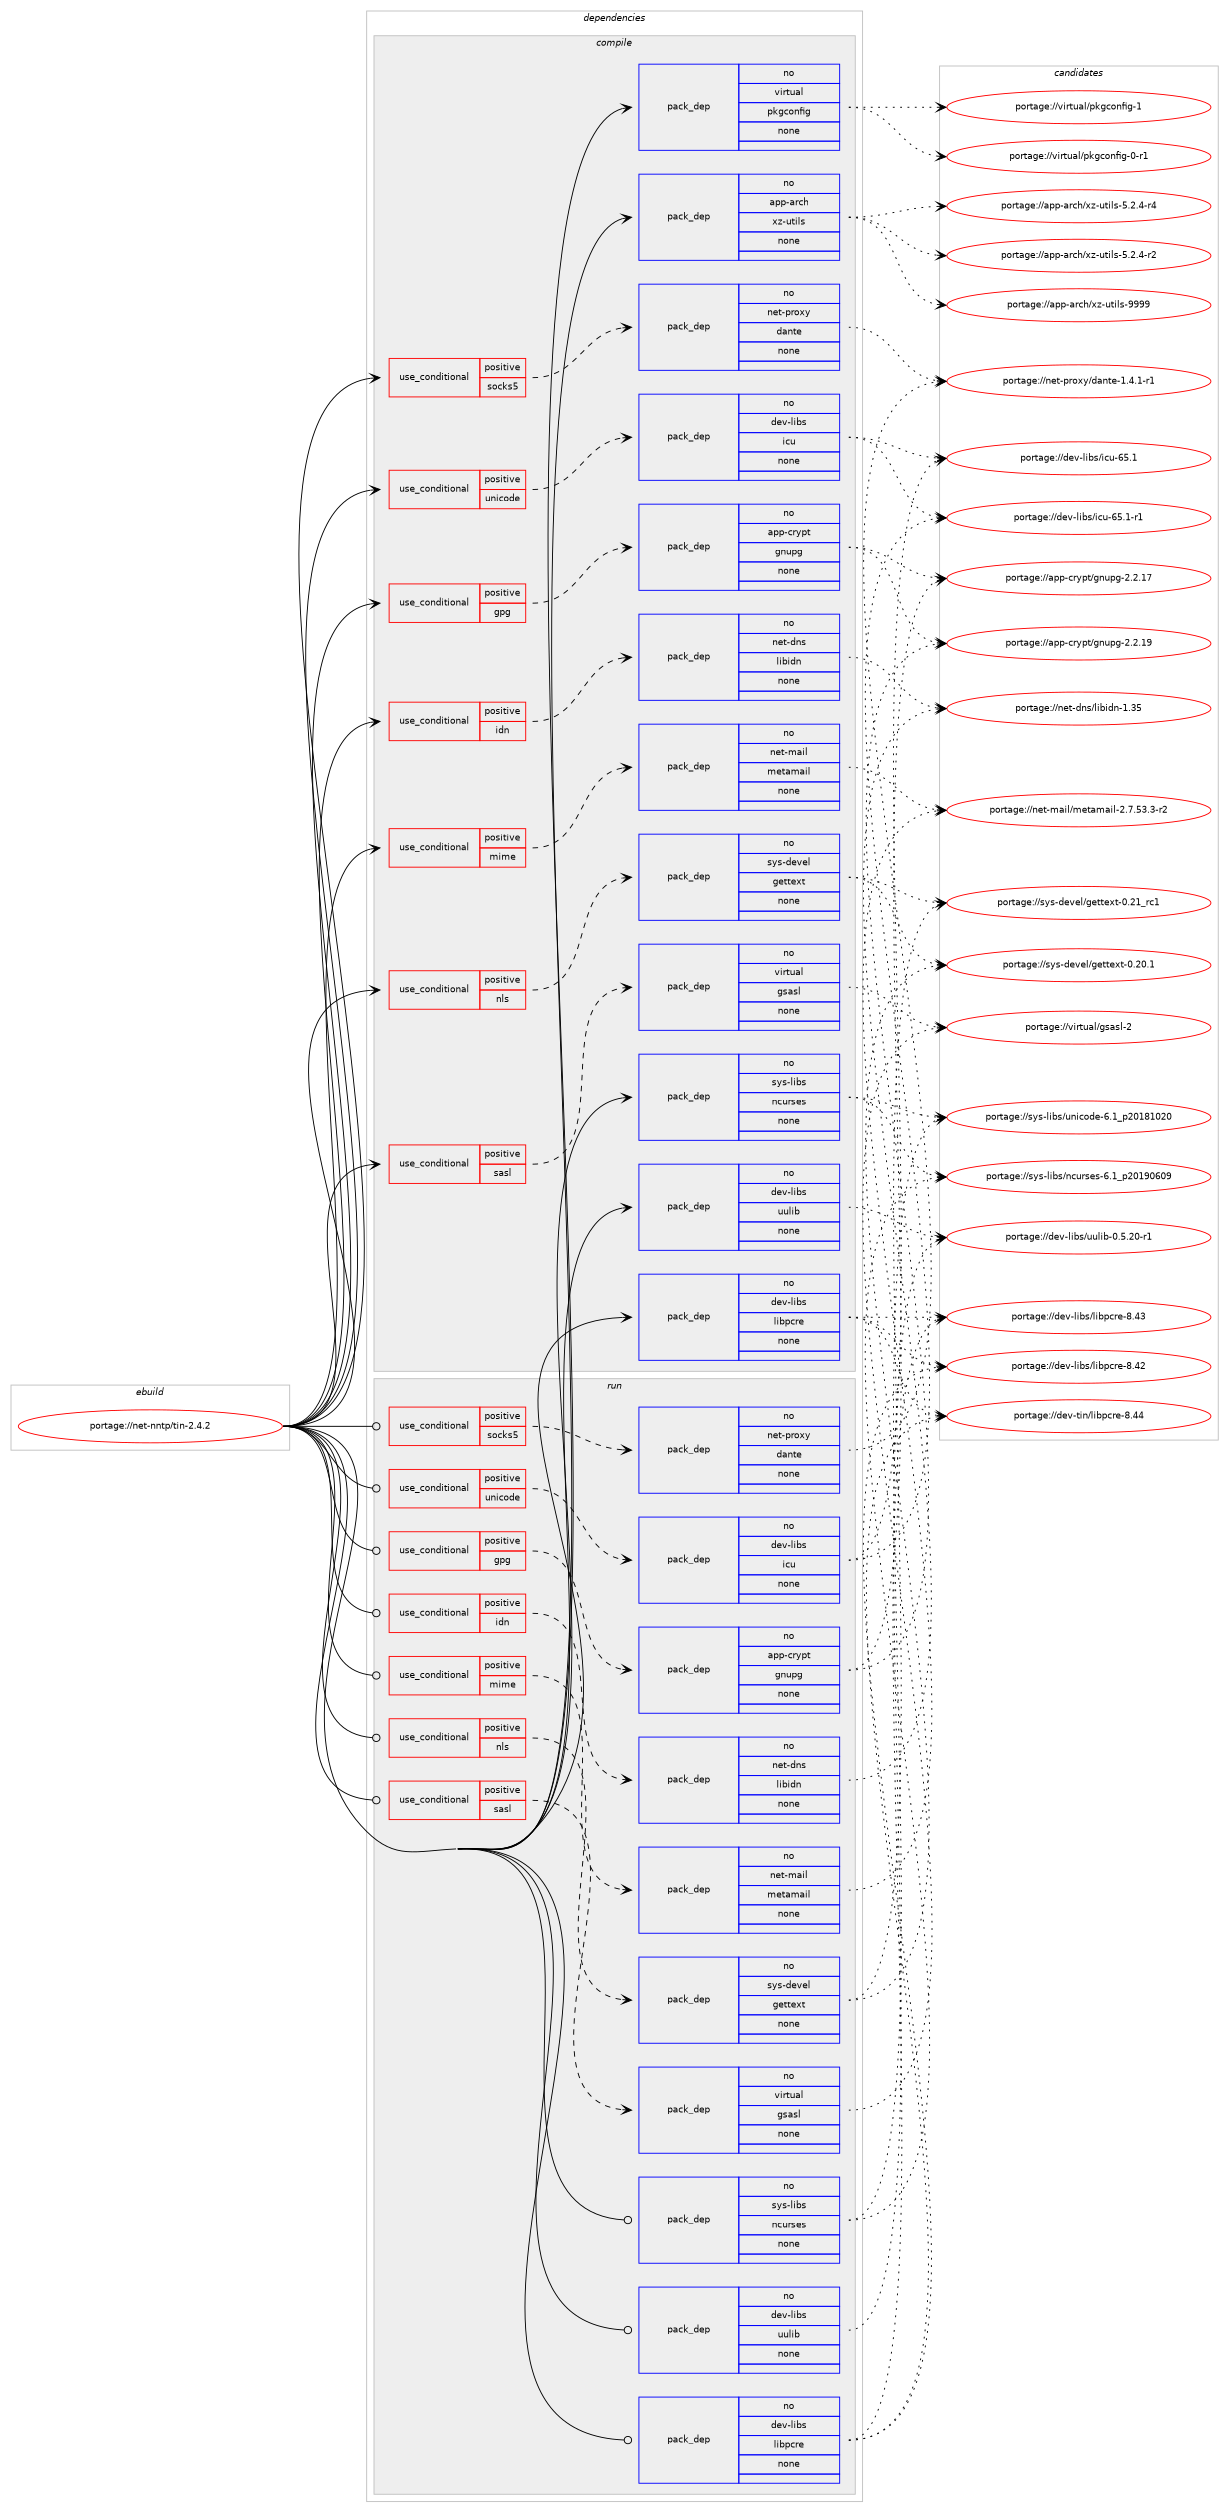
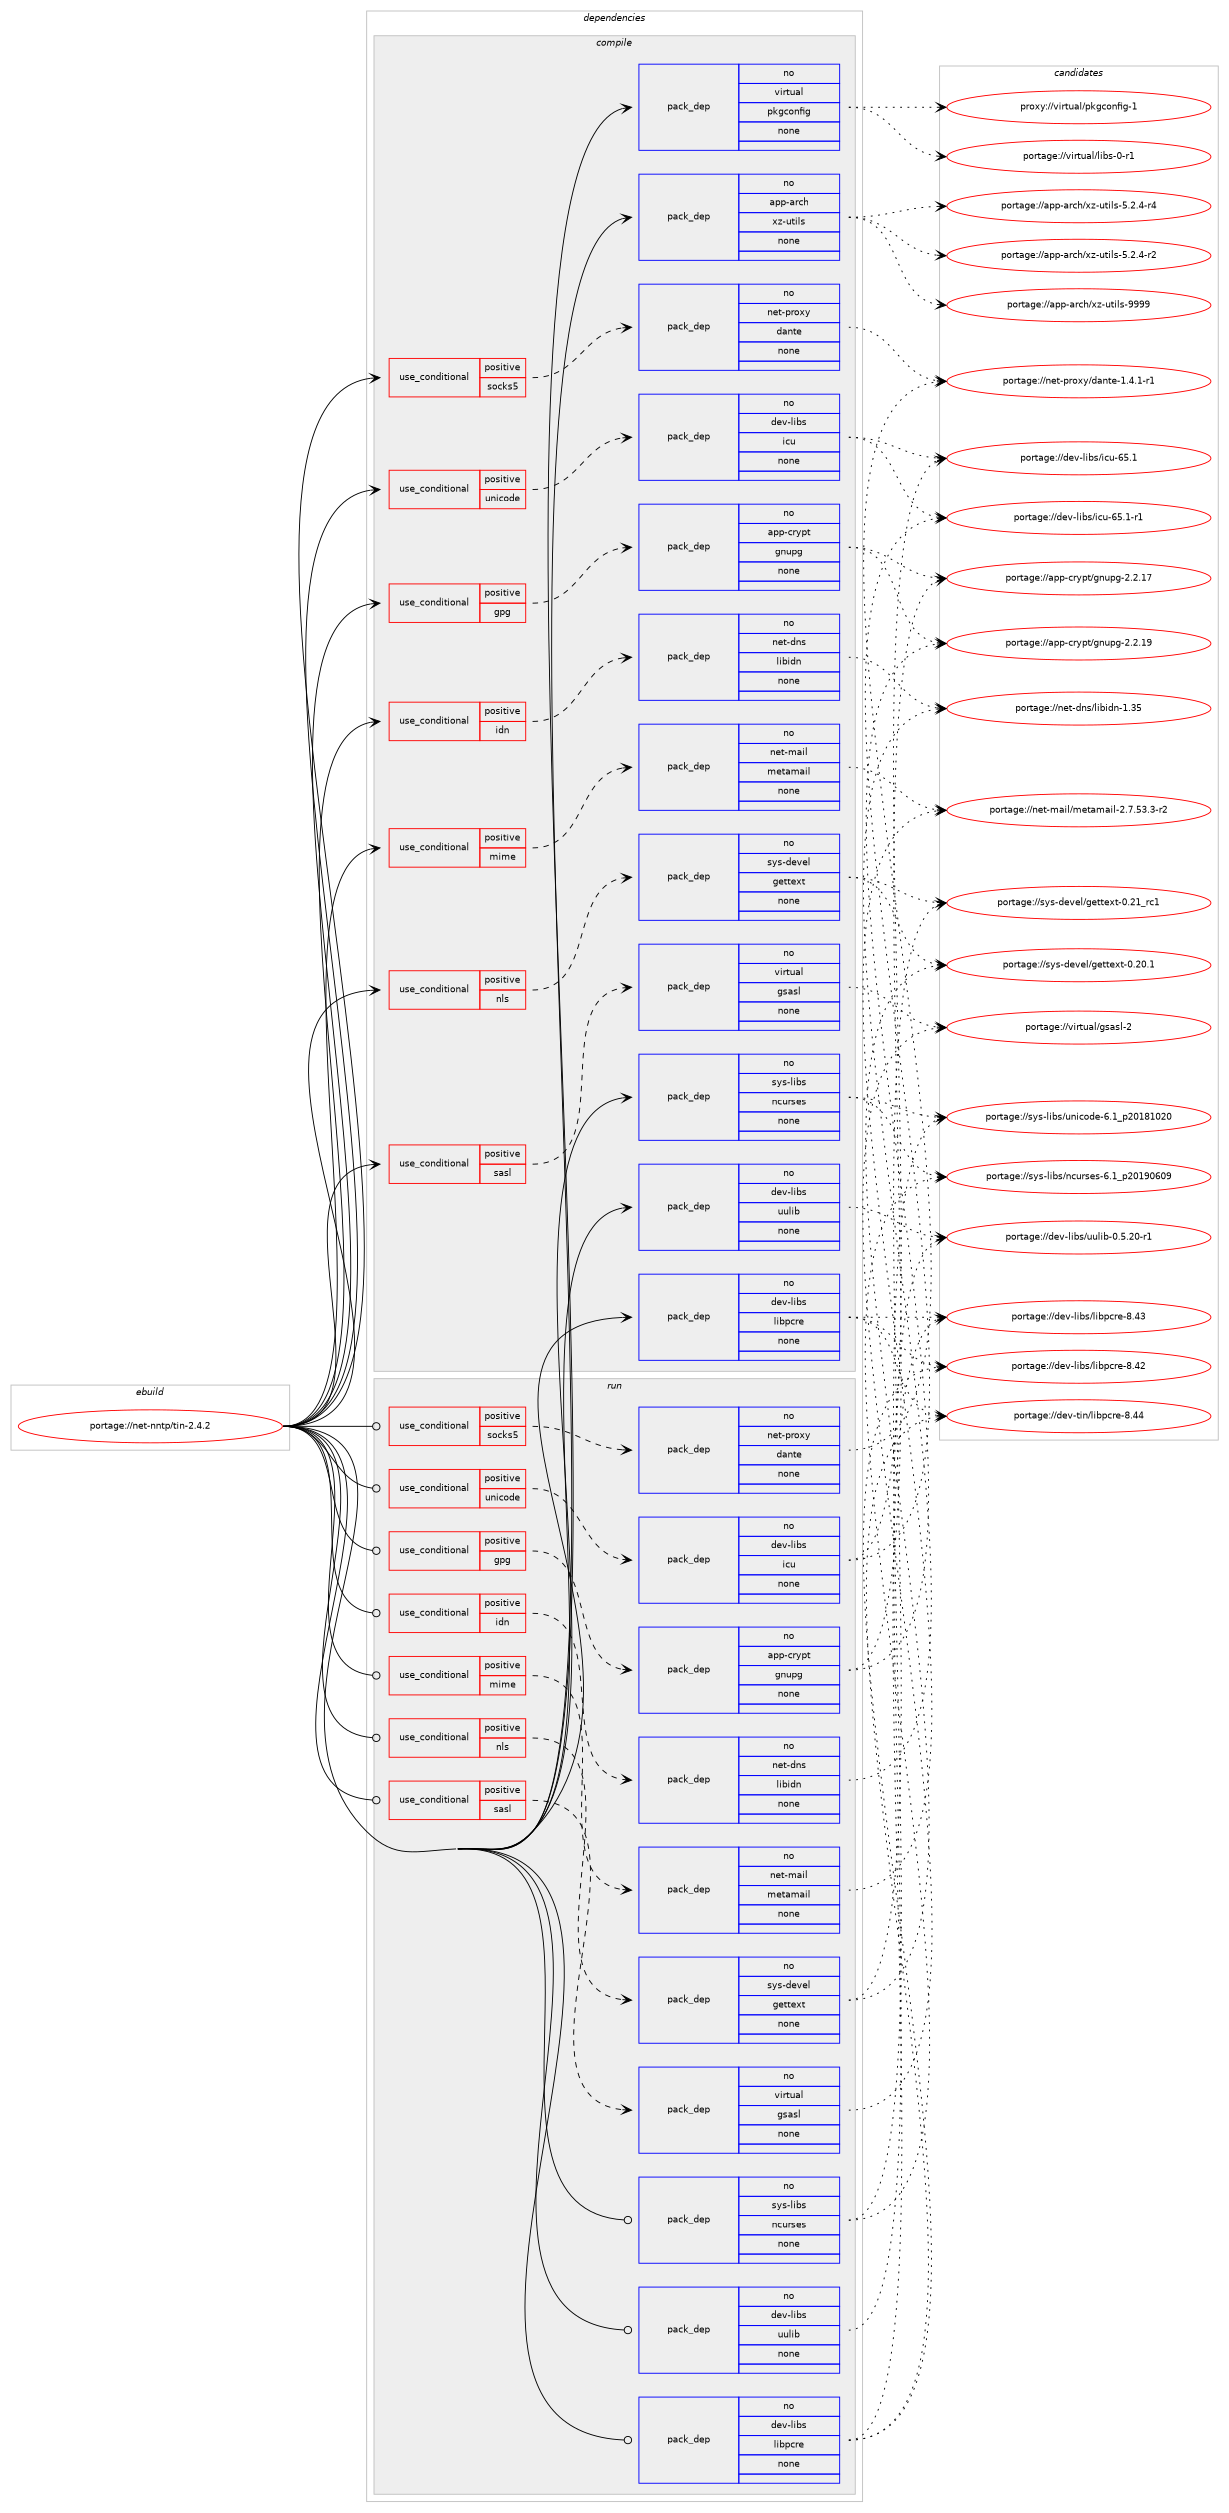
(1079, 107) -> (1079, 107)
(1079, 157) -> (1079, 157)
